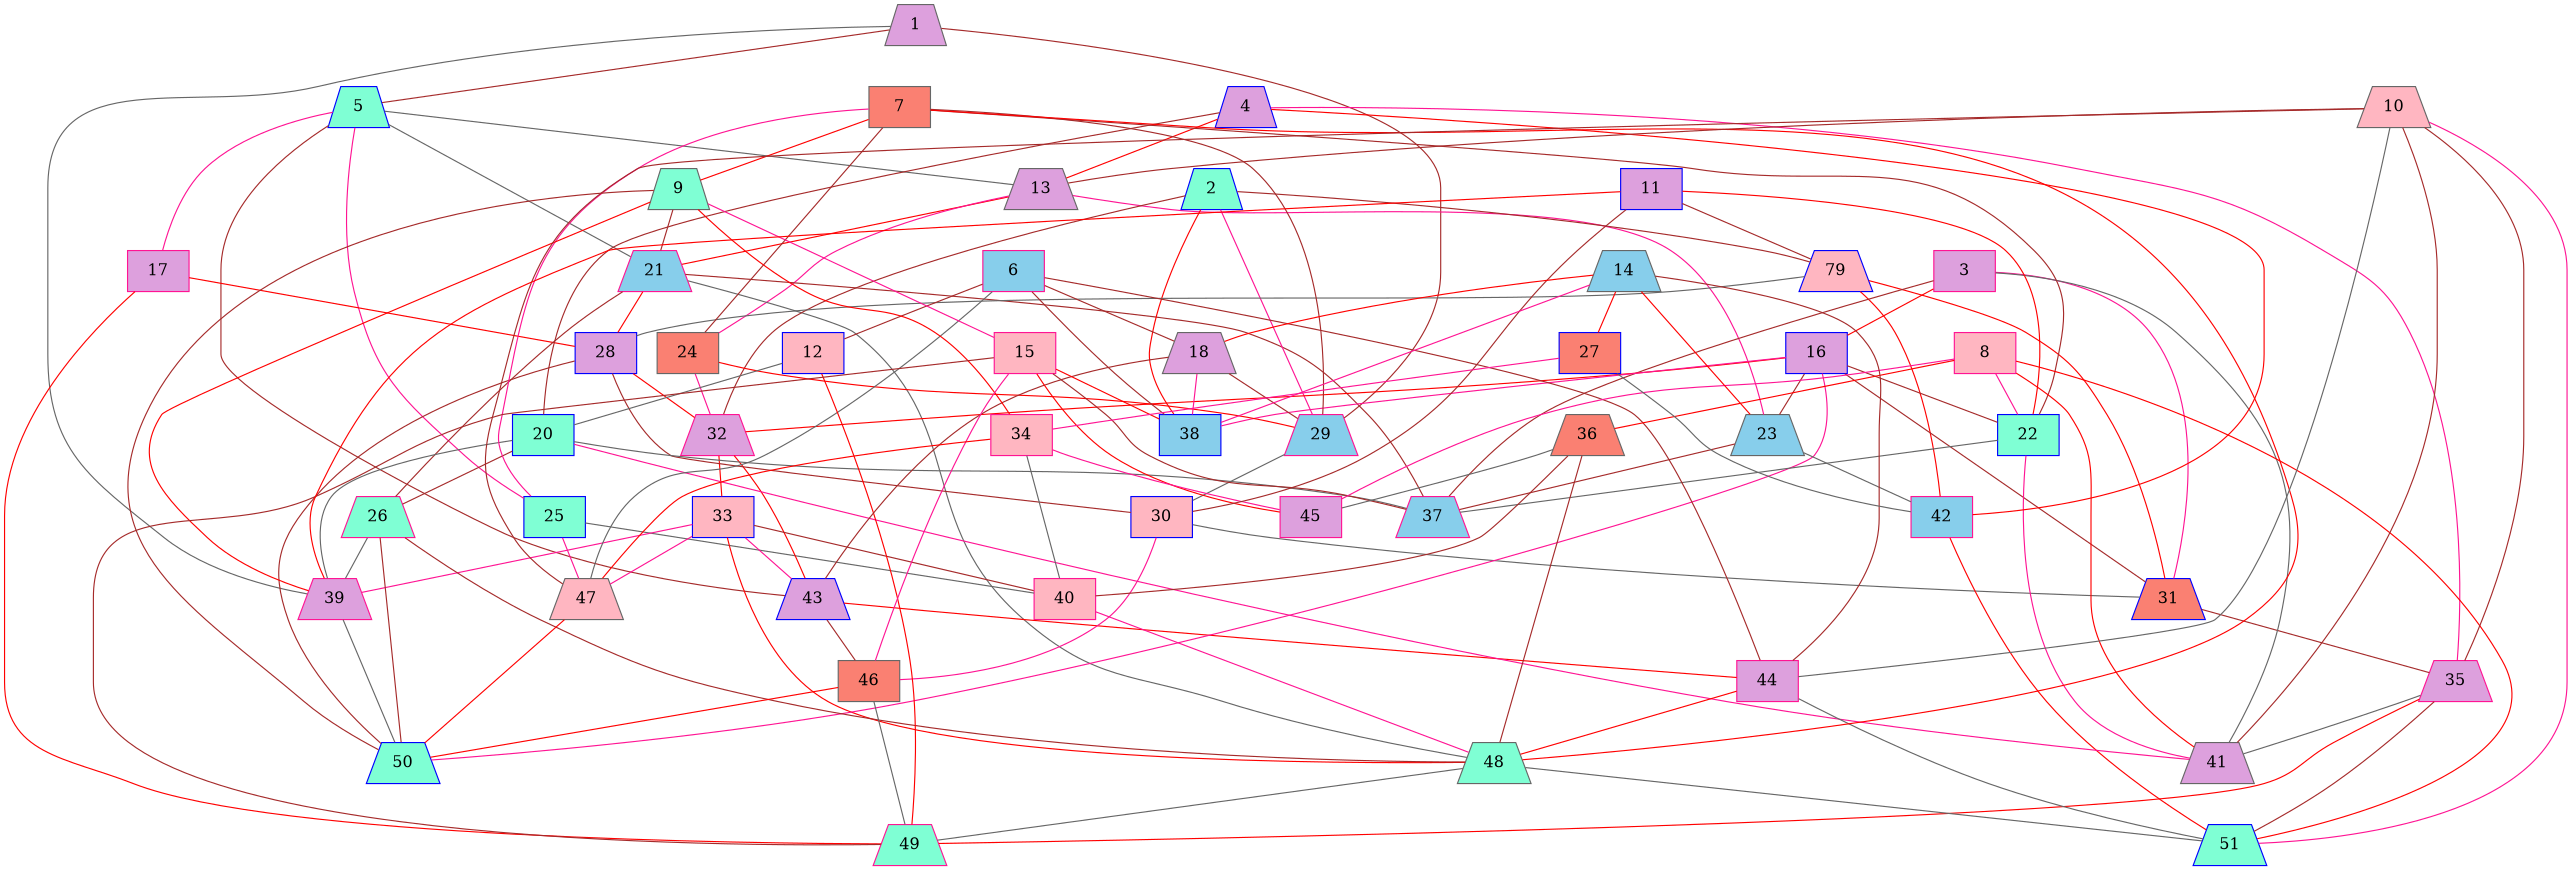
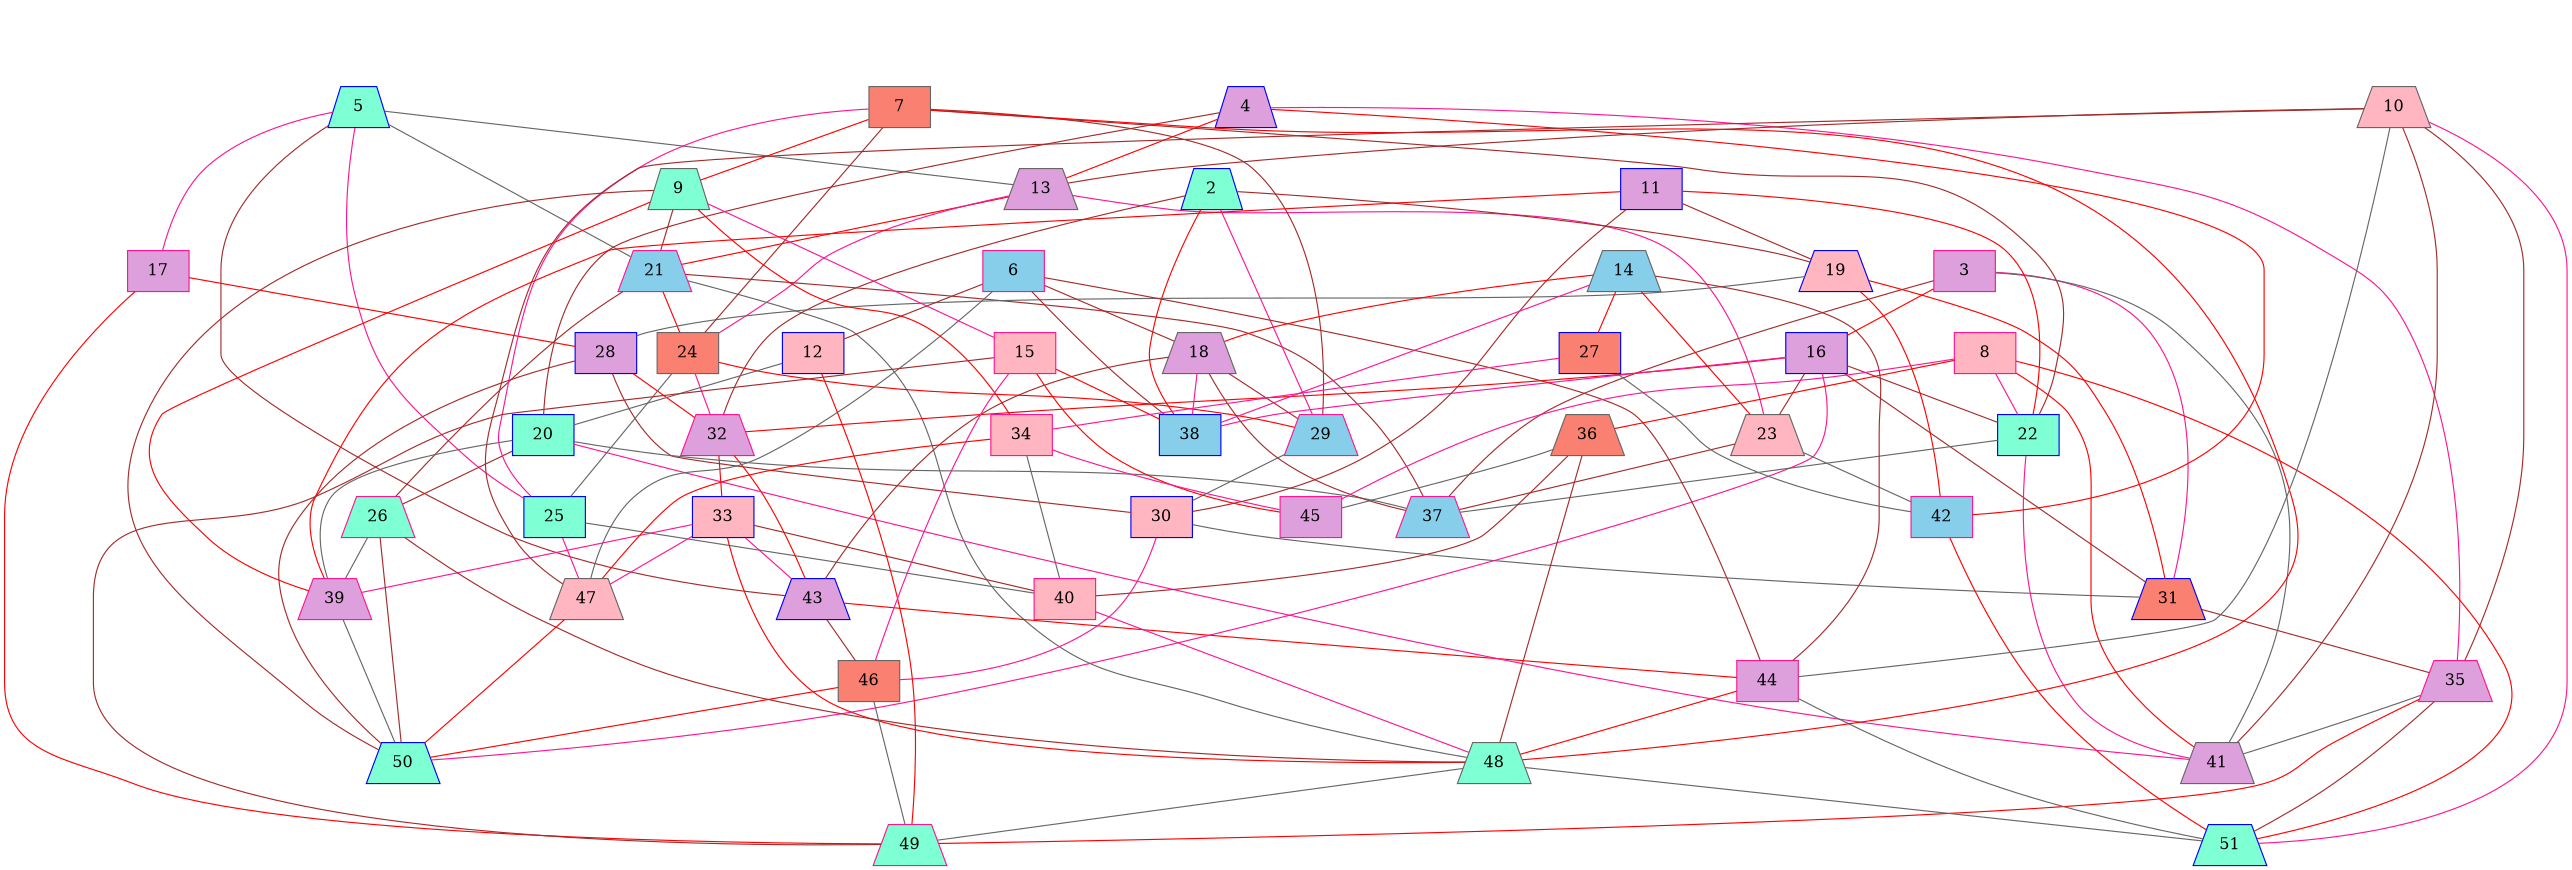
(916, 25) -> none
(1836, 271) -> (1836, 271)
(630, 312) -> (671, 312)
none -> (621, 435)
(1768, 435) -> (1768, 435)
(1176, 468) -> (1290, 466)
